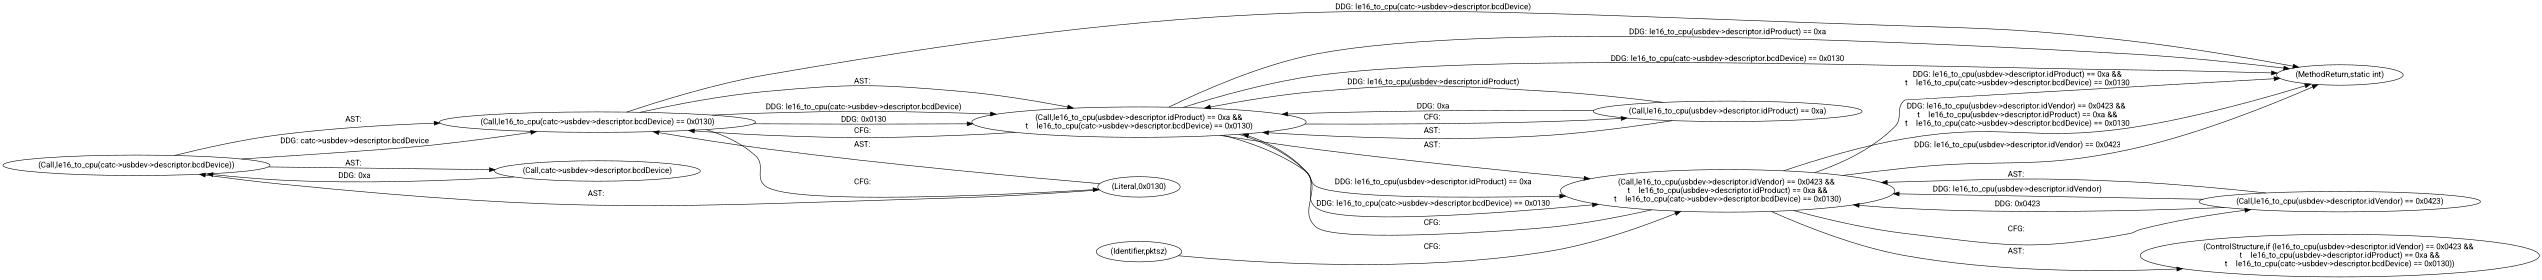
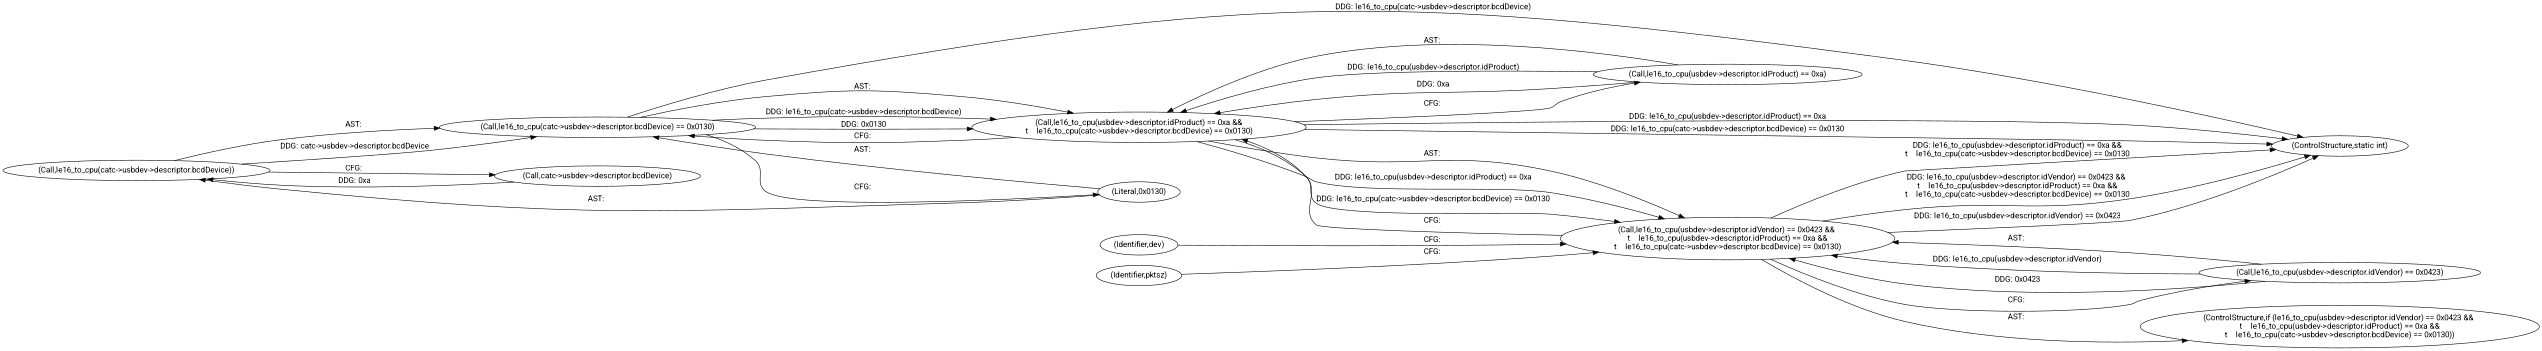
(2340, 75) -> (2340, 146)
(355, 163) -> (355, 168)
none -> (1139, 245)
